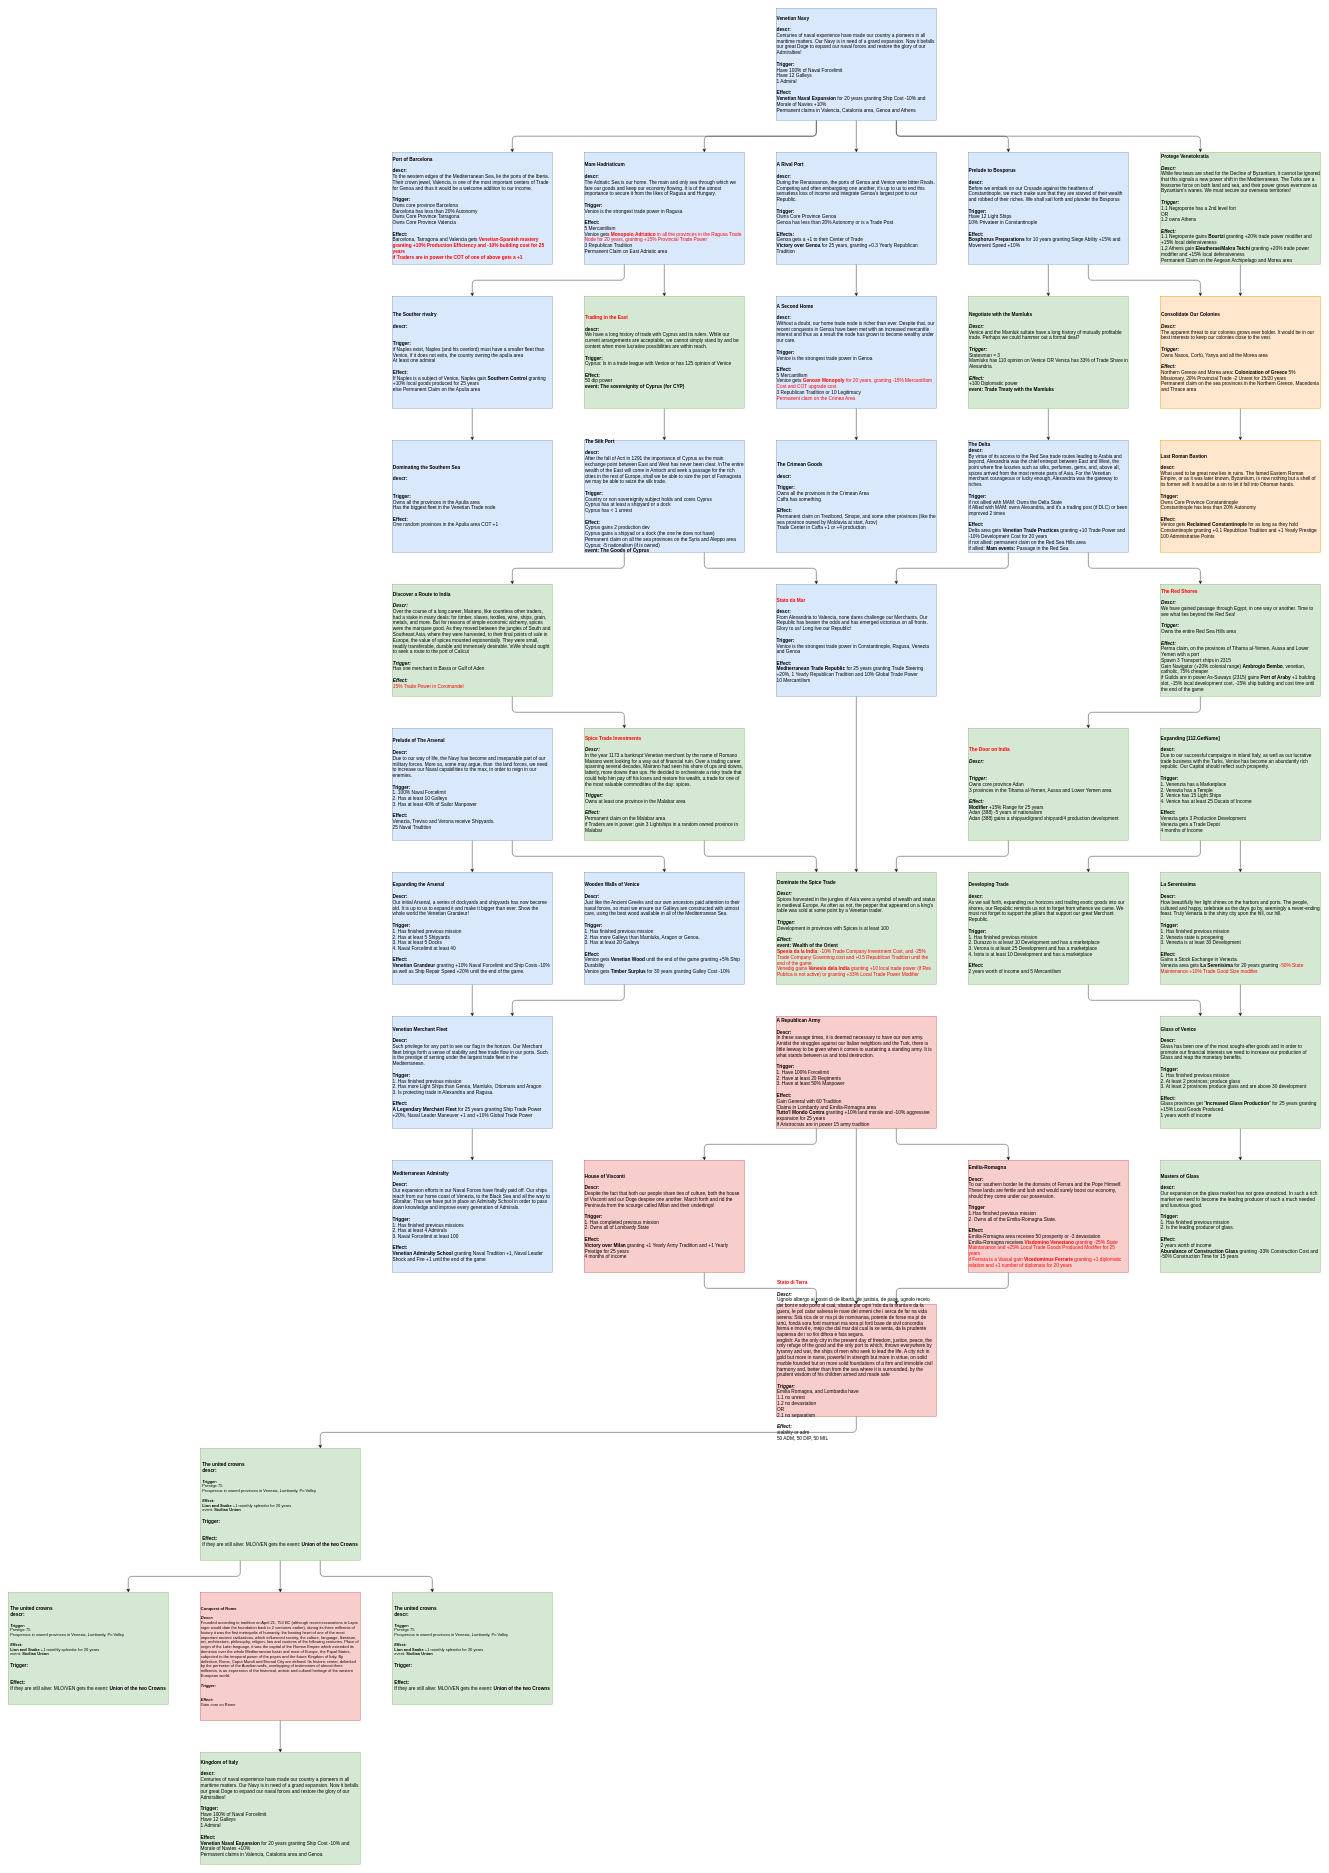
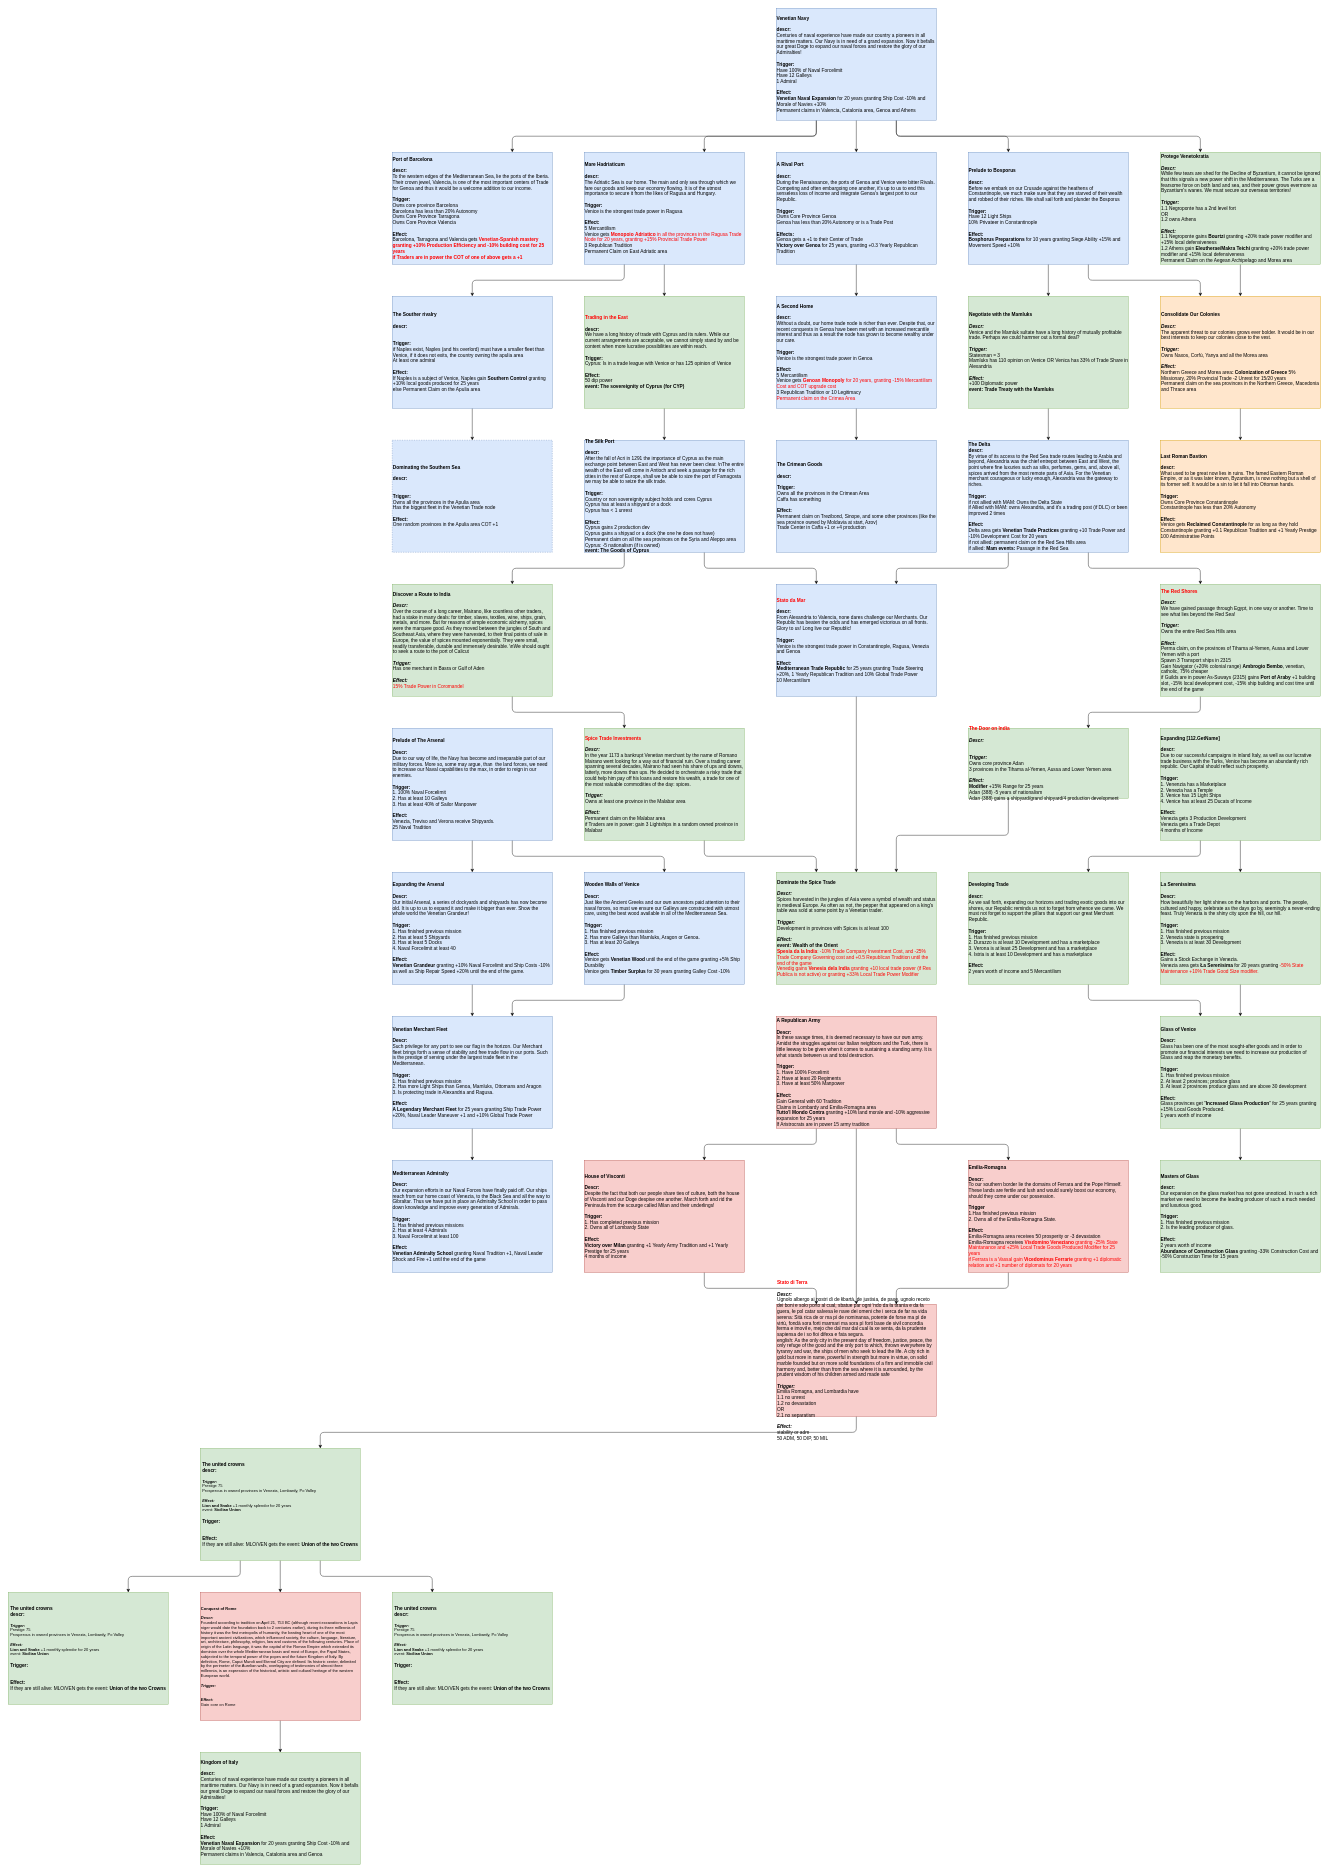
(472, 496) -> (472, 496)
(1048, 784) -> (1048, 763)
